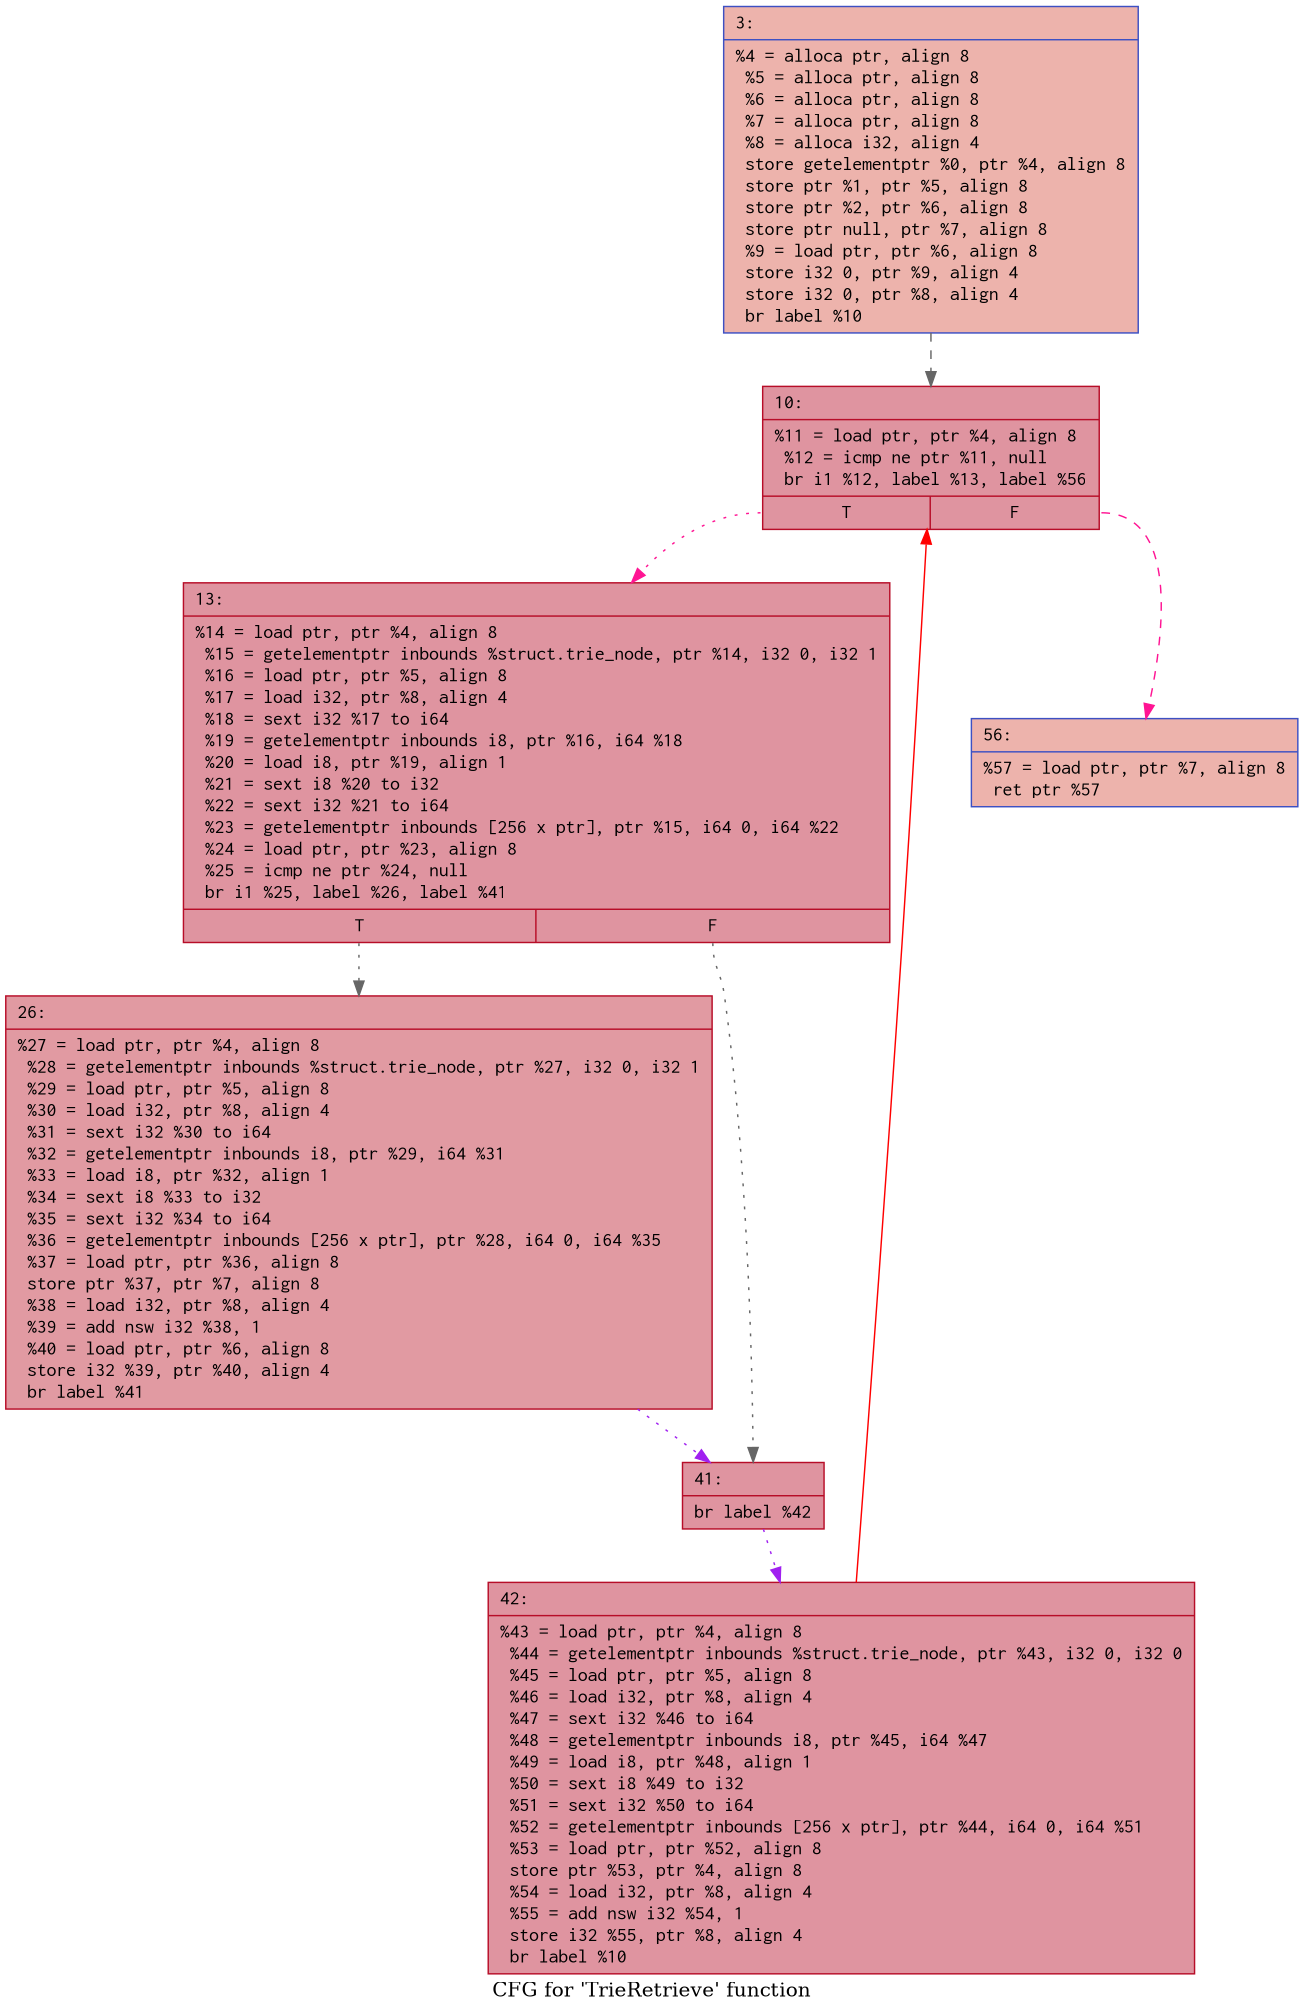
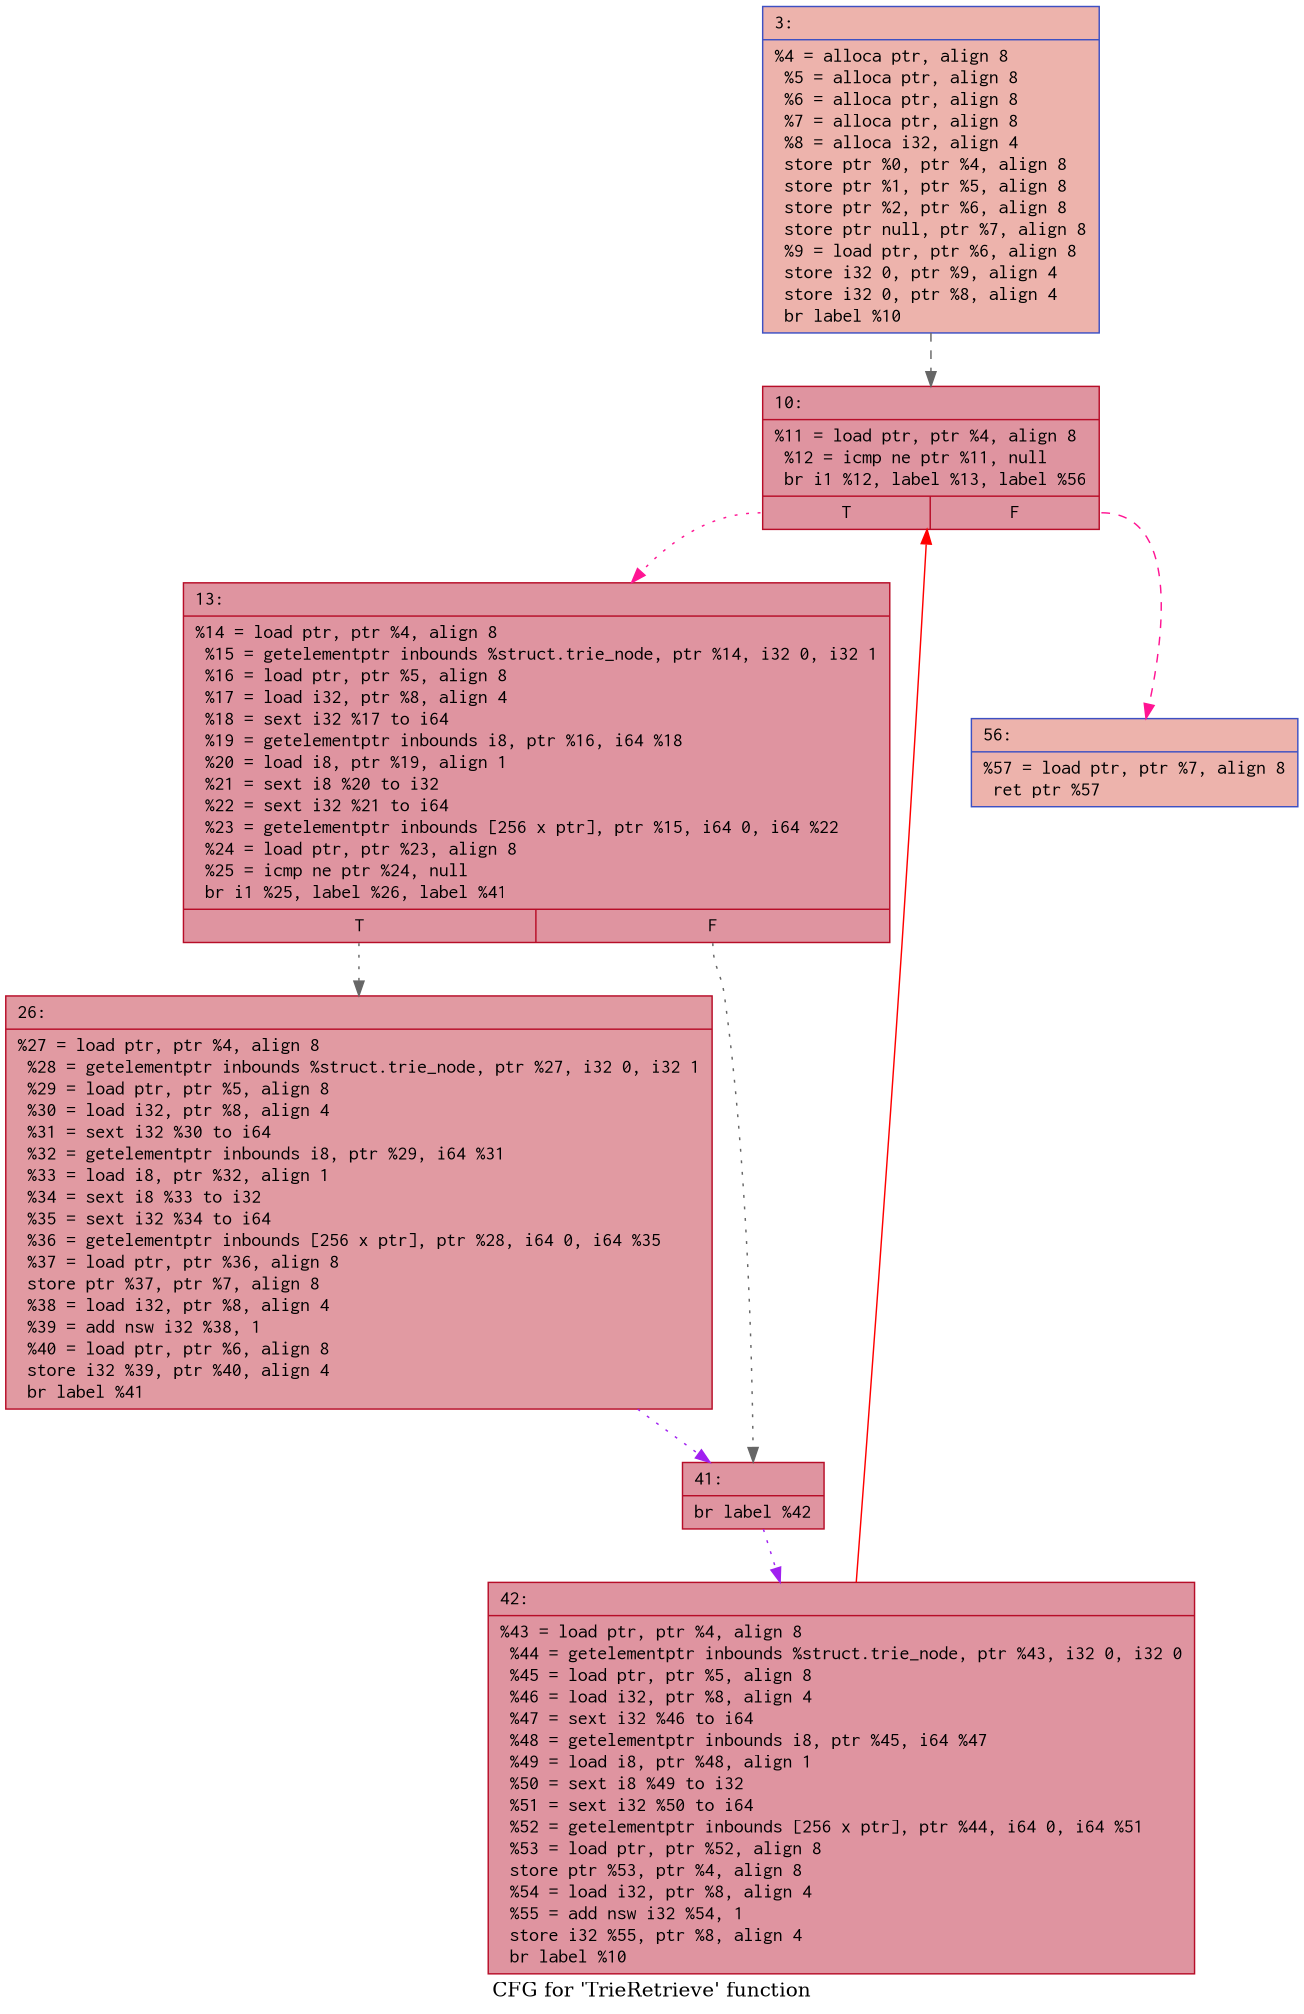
(931, 164) -> (921, 164)
